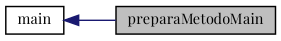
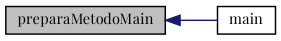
(97, 20) -> (199, 20)
